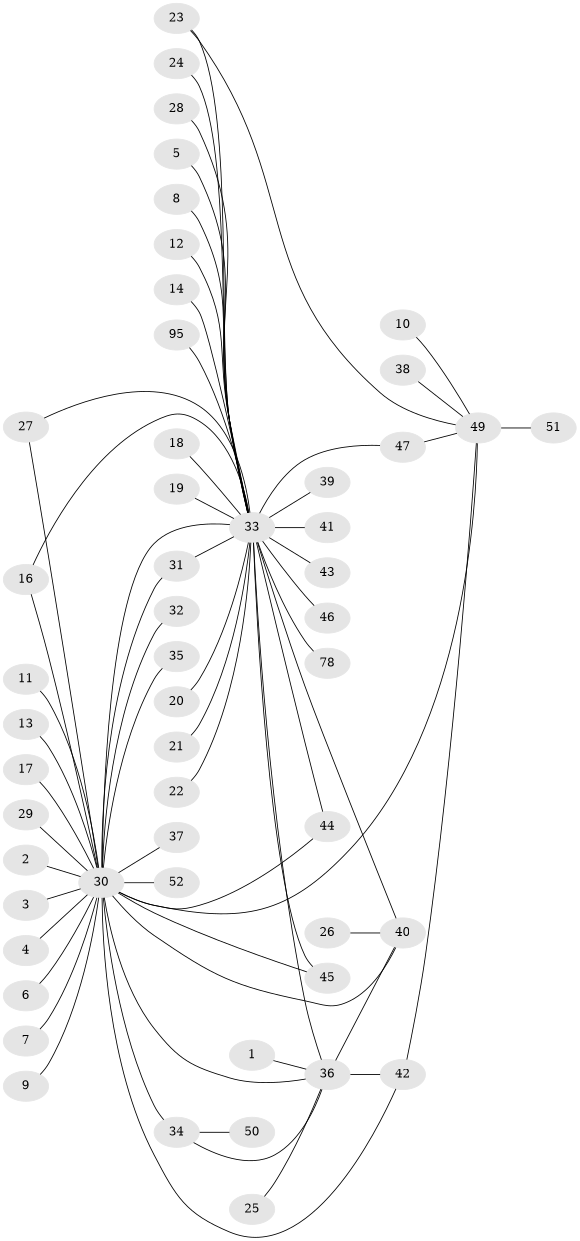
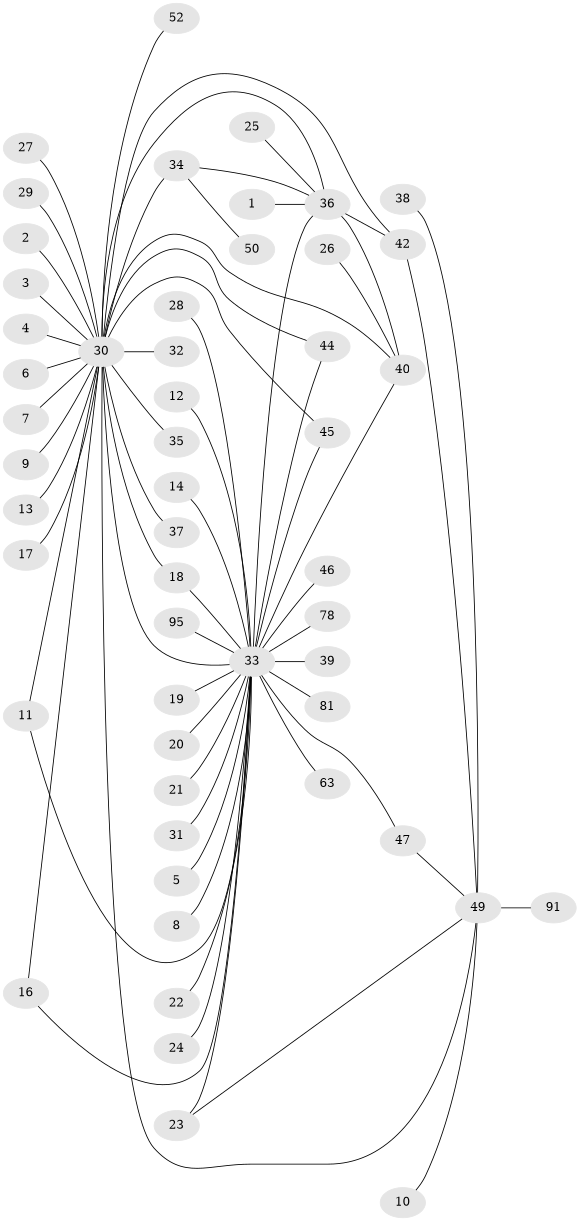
(181, 397) -> (183, 956)
(554, 428) -> (554, 908)
(327, 528) -> (327, 707)
(327, 573) -> (327, 784)
(117, 704) -> (122, 470)
